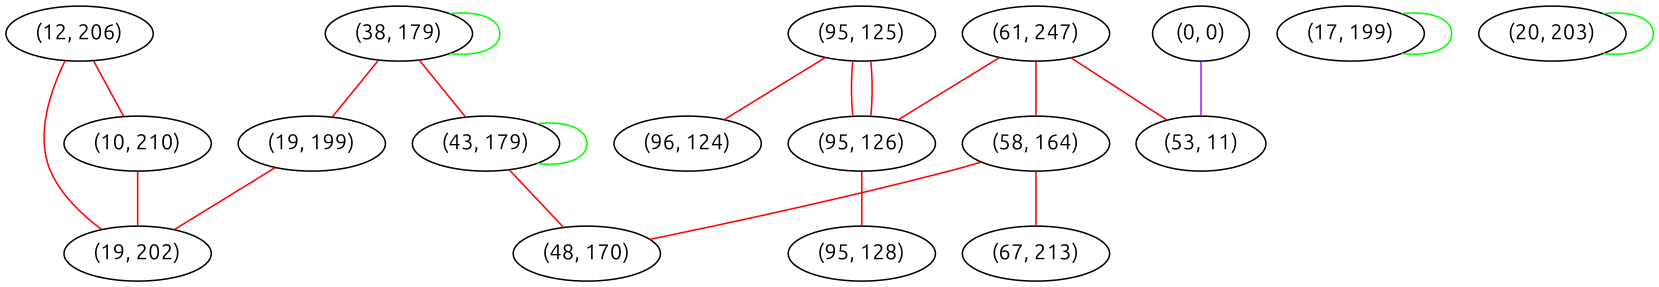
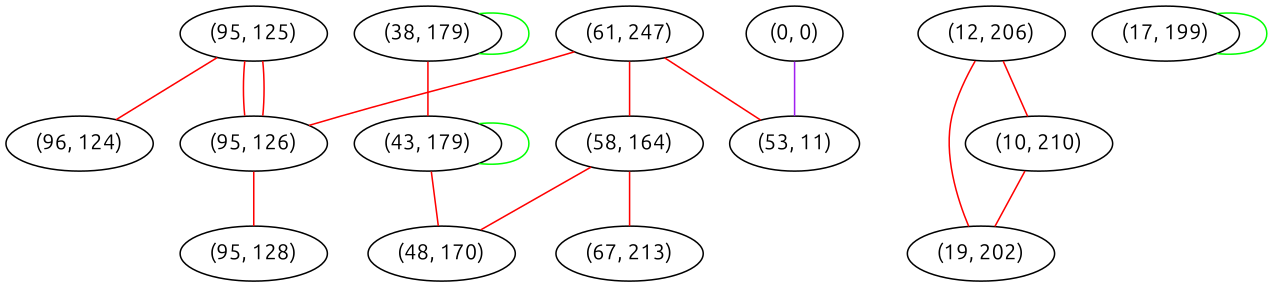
(1552, 34) -> none
(312, 144) -> none
